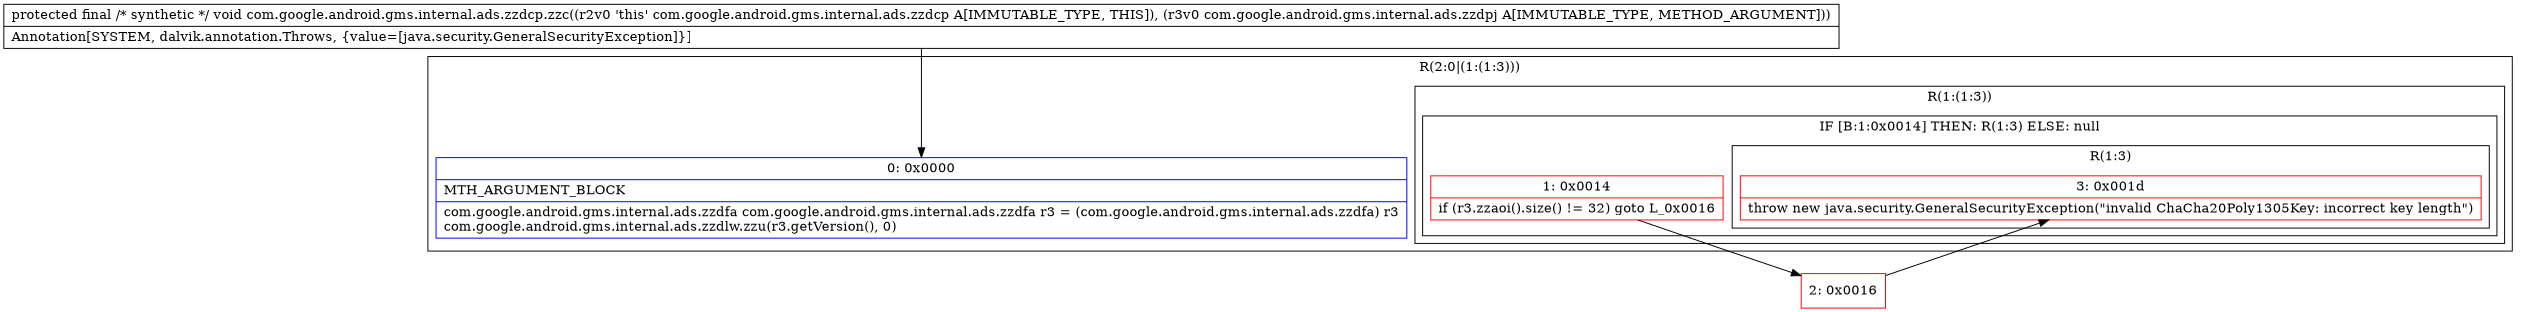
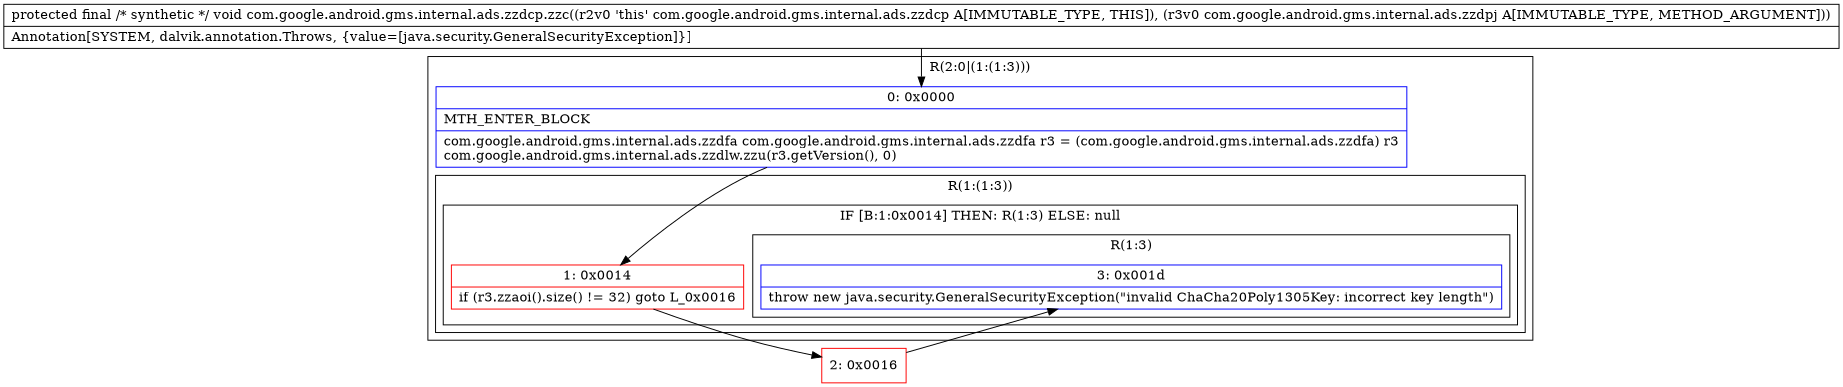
(535, 190) -> (518, 119)
(2111, 198) -> (1131, 287)
none -> (687, 212)
